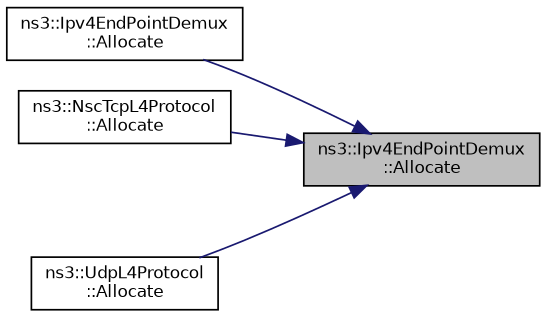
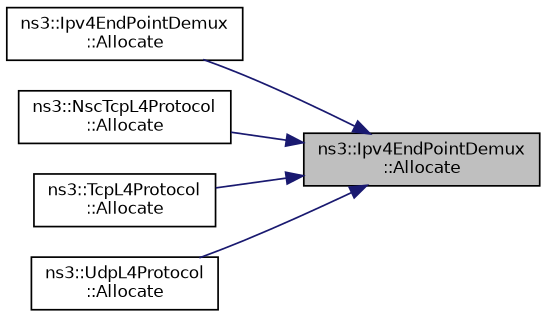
none -> (125, 200)
